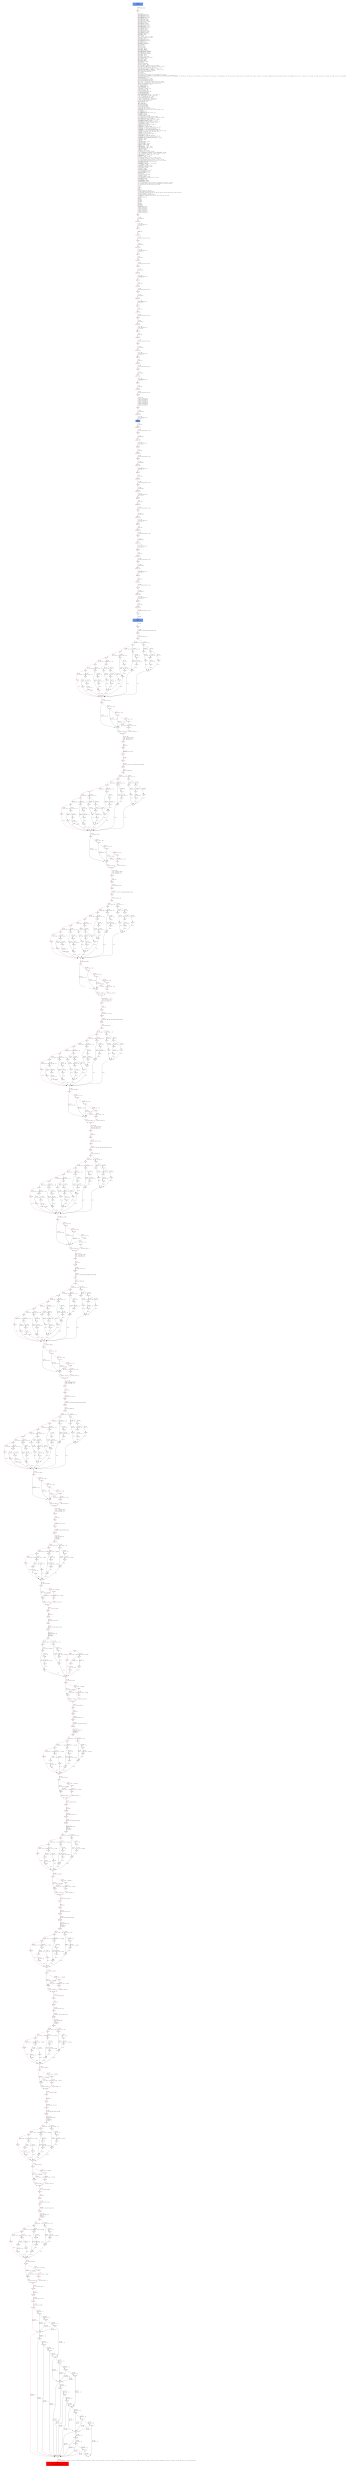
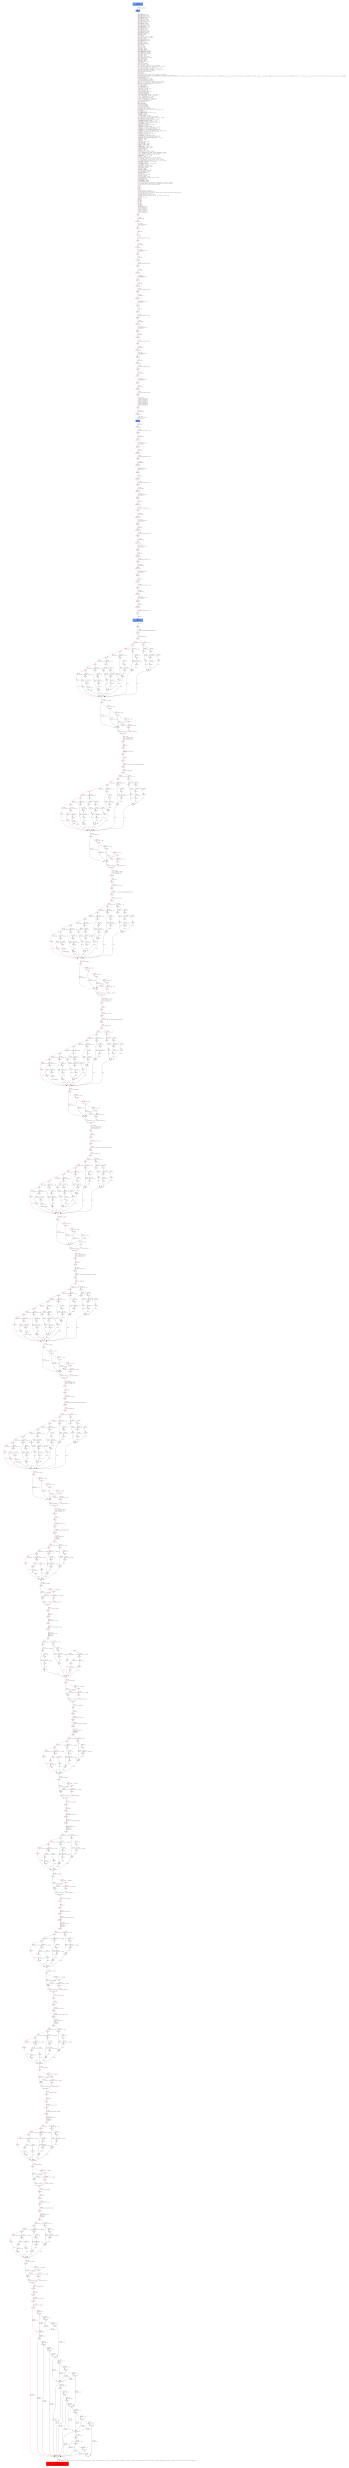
(138, 11) -> (138, 11)
